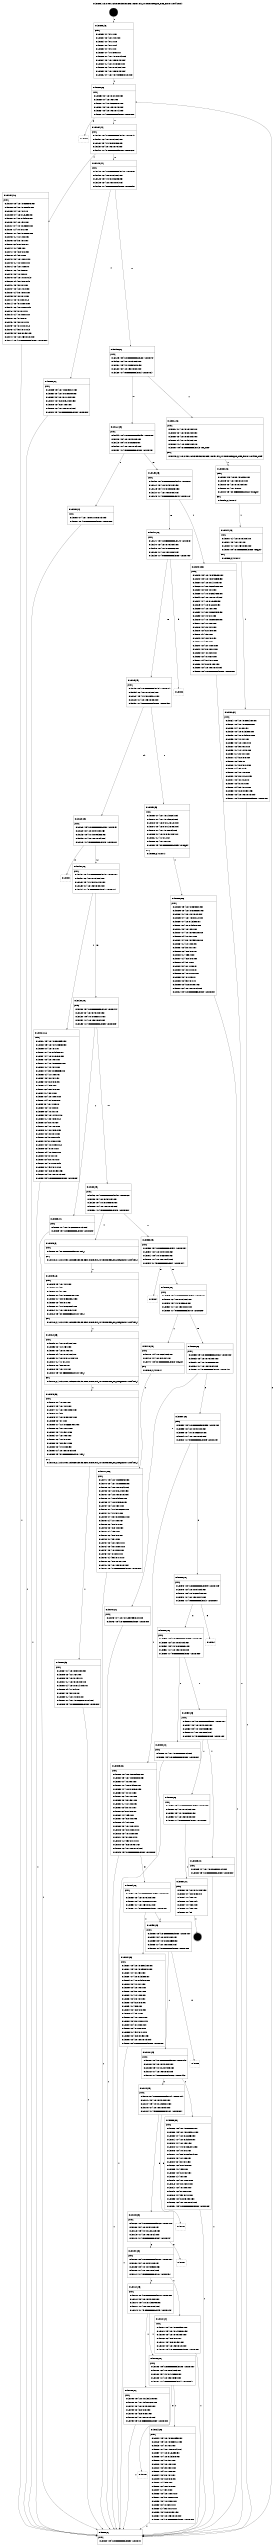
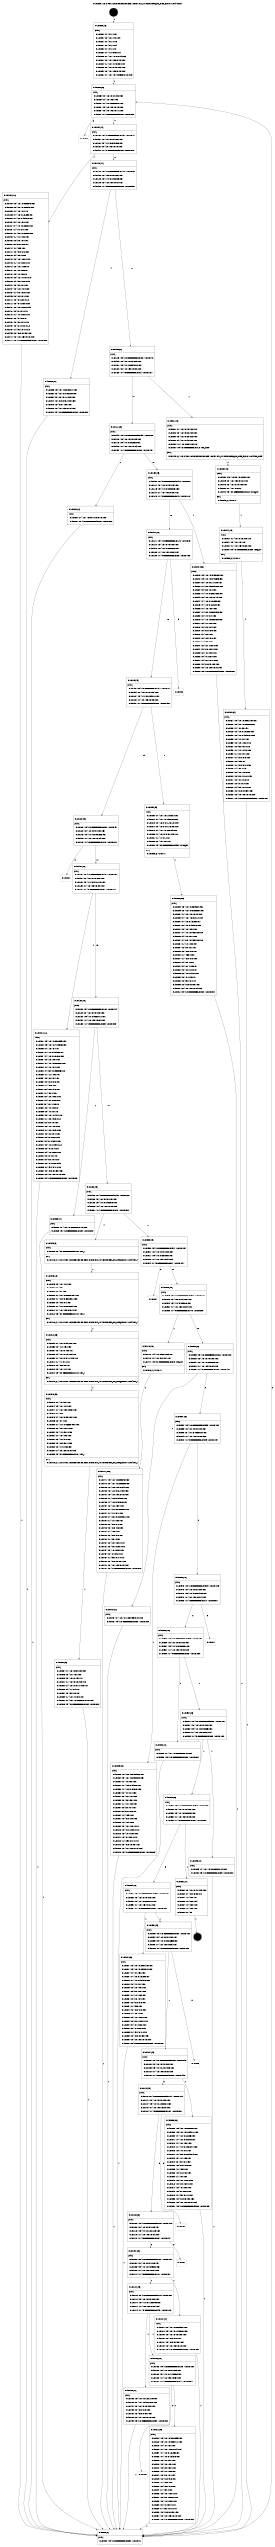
(143, 1868) -> (167, 1853)
